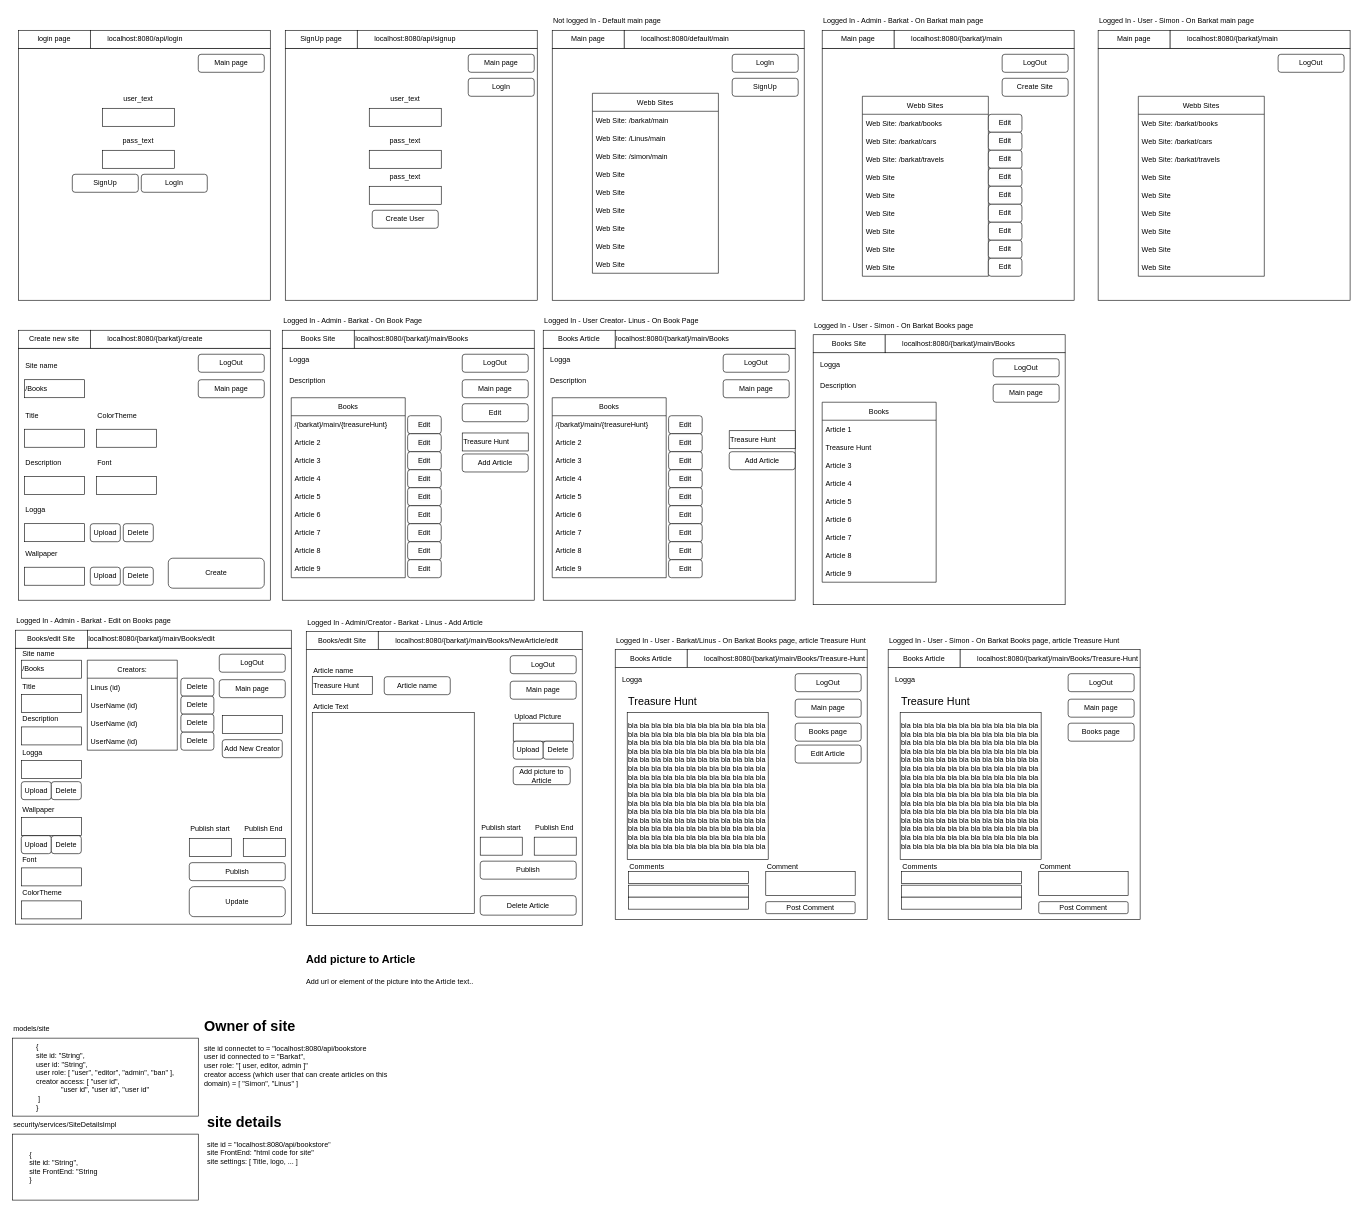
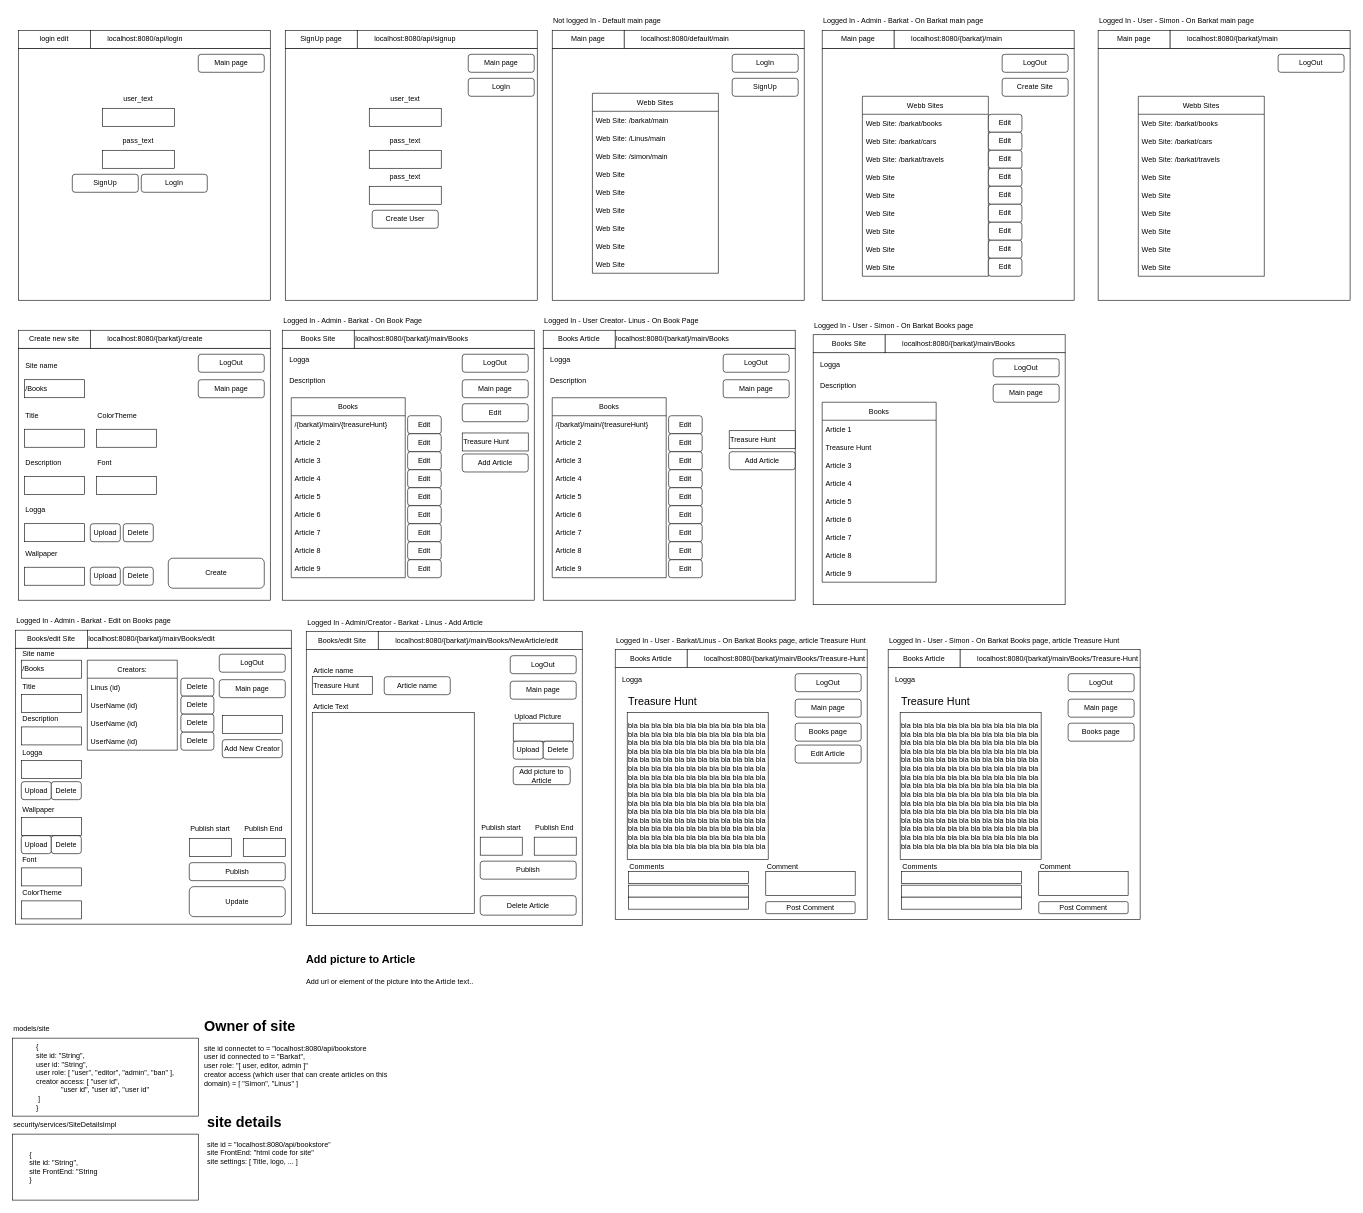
(54, 39) -> (54, 39)
